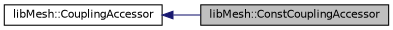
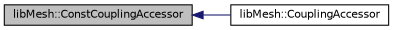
(187, 15) -> (217, 15)
